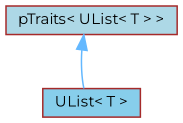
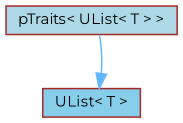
(82, 69) -> (102, 54)
